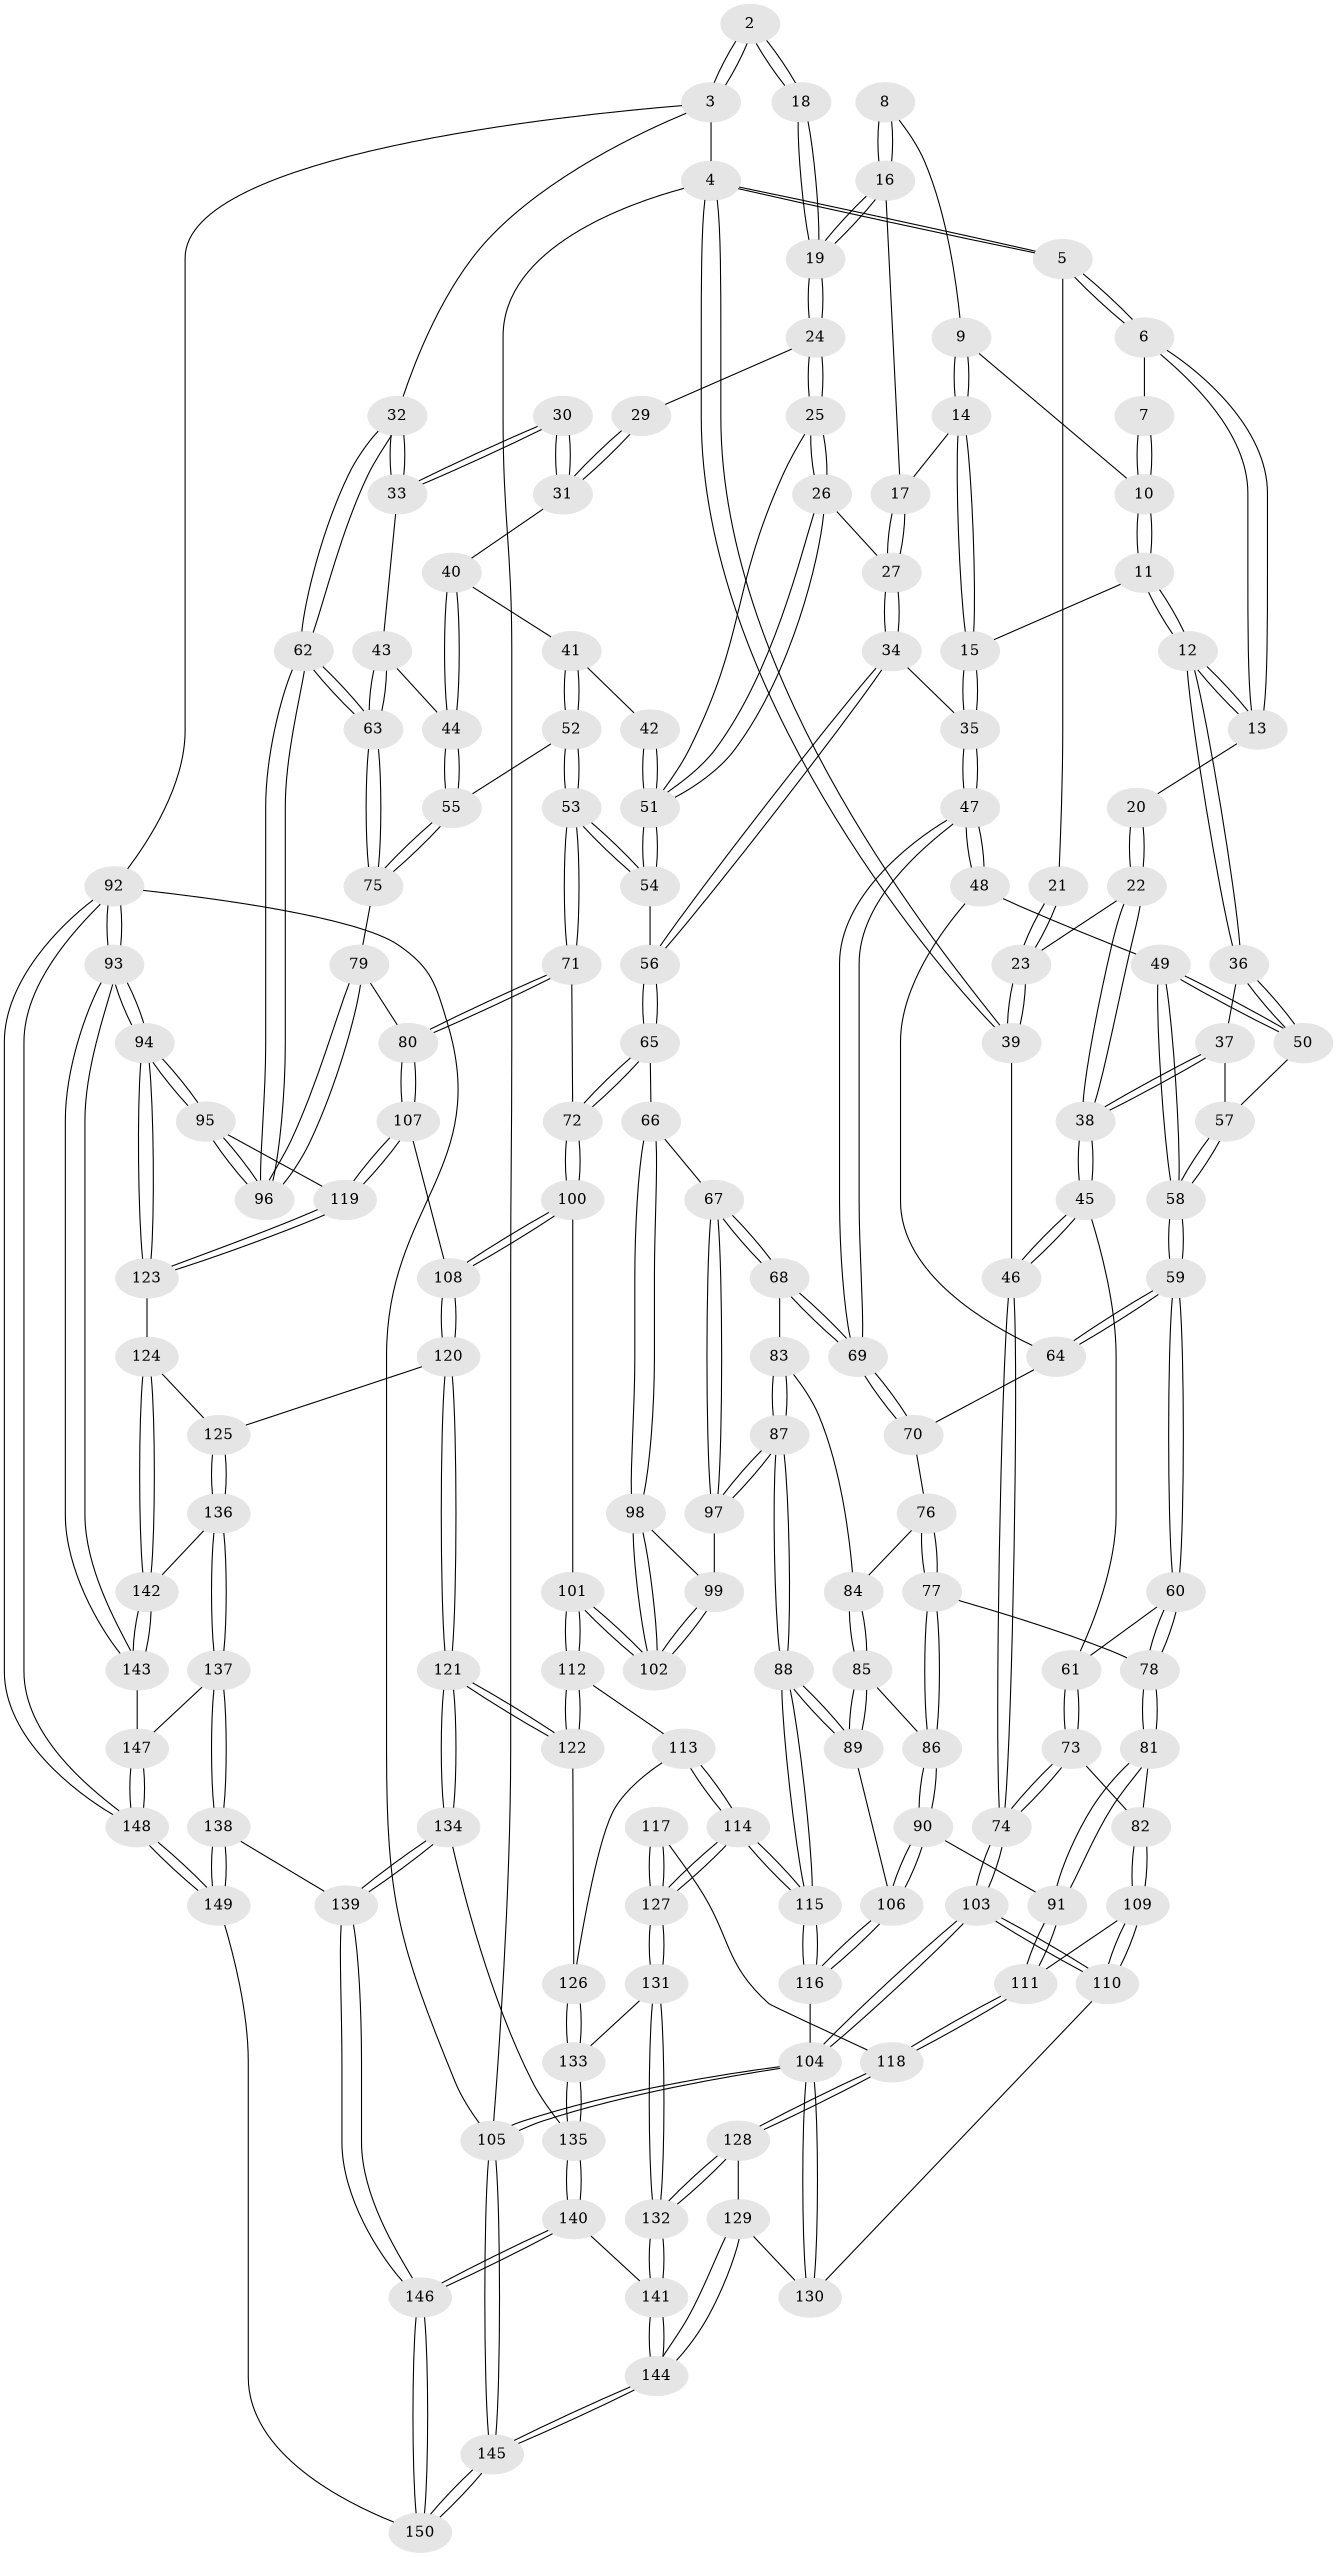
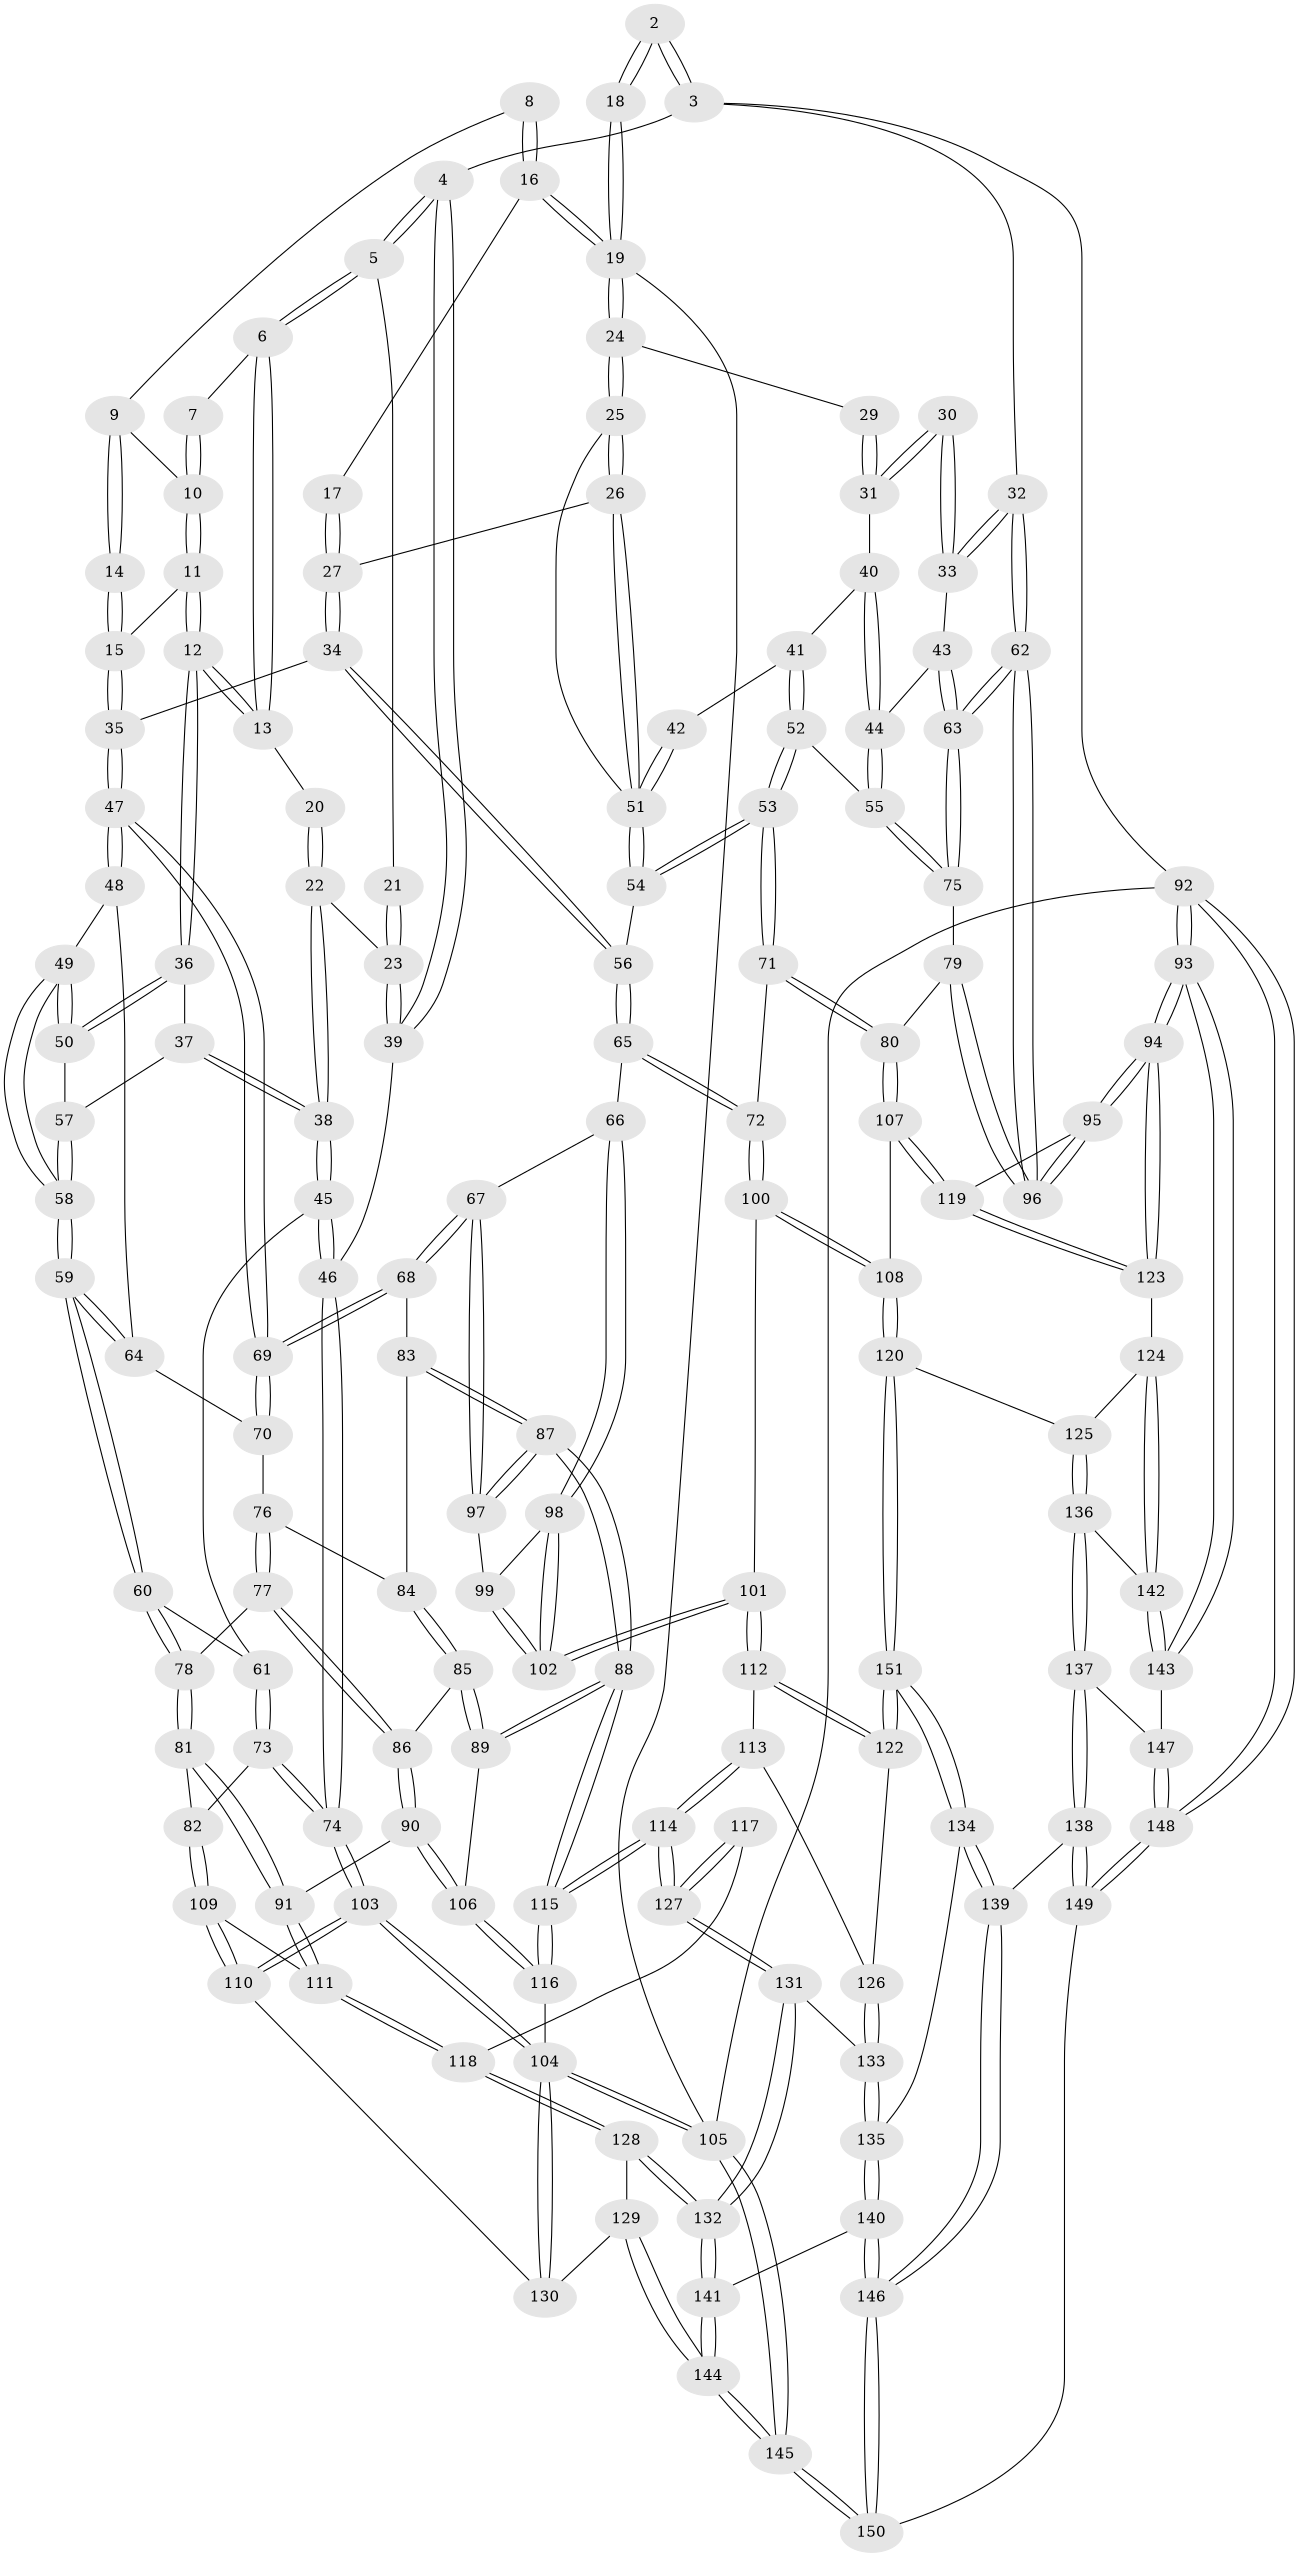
(931, 455) -> none
(512, 1104) -> (701, 1190)
(449, 1670) -> (890, 1670)
